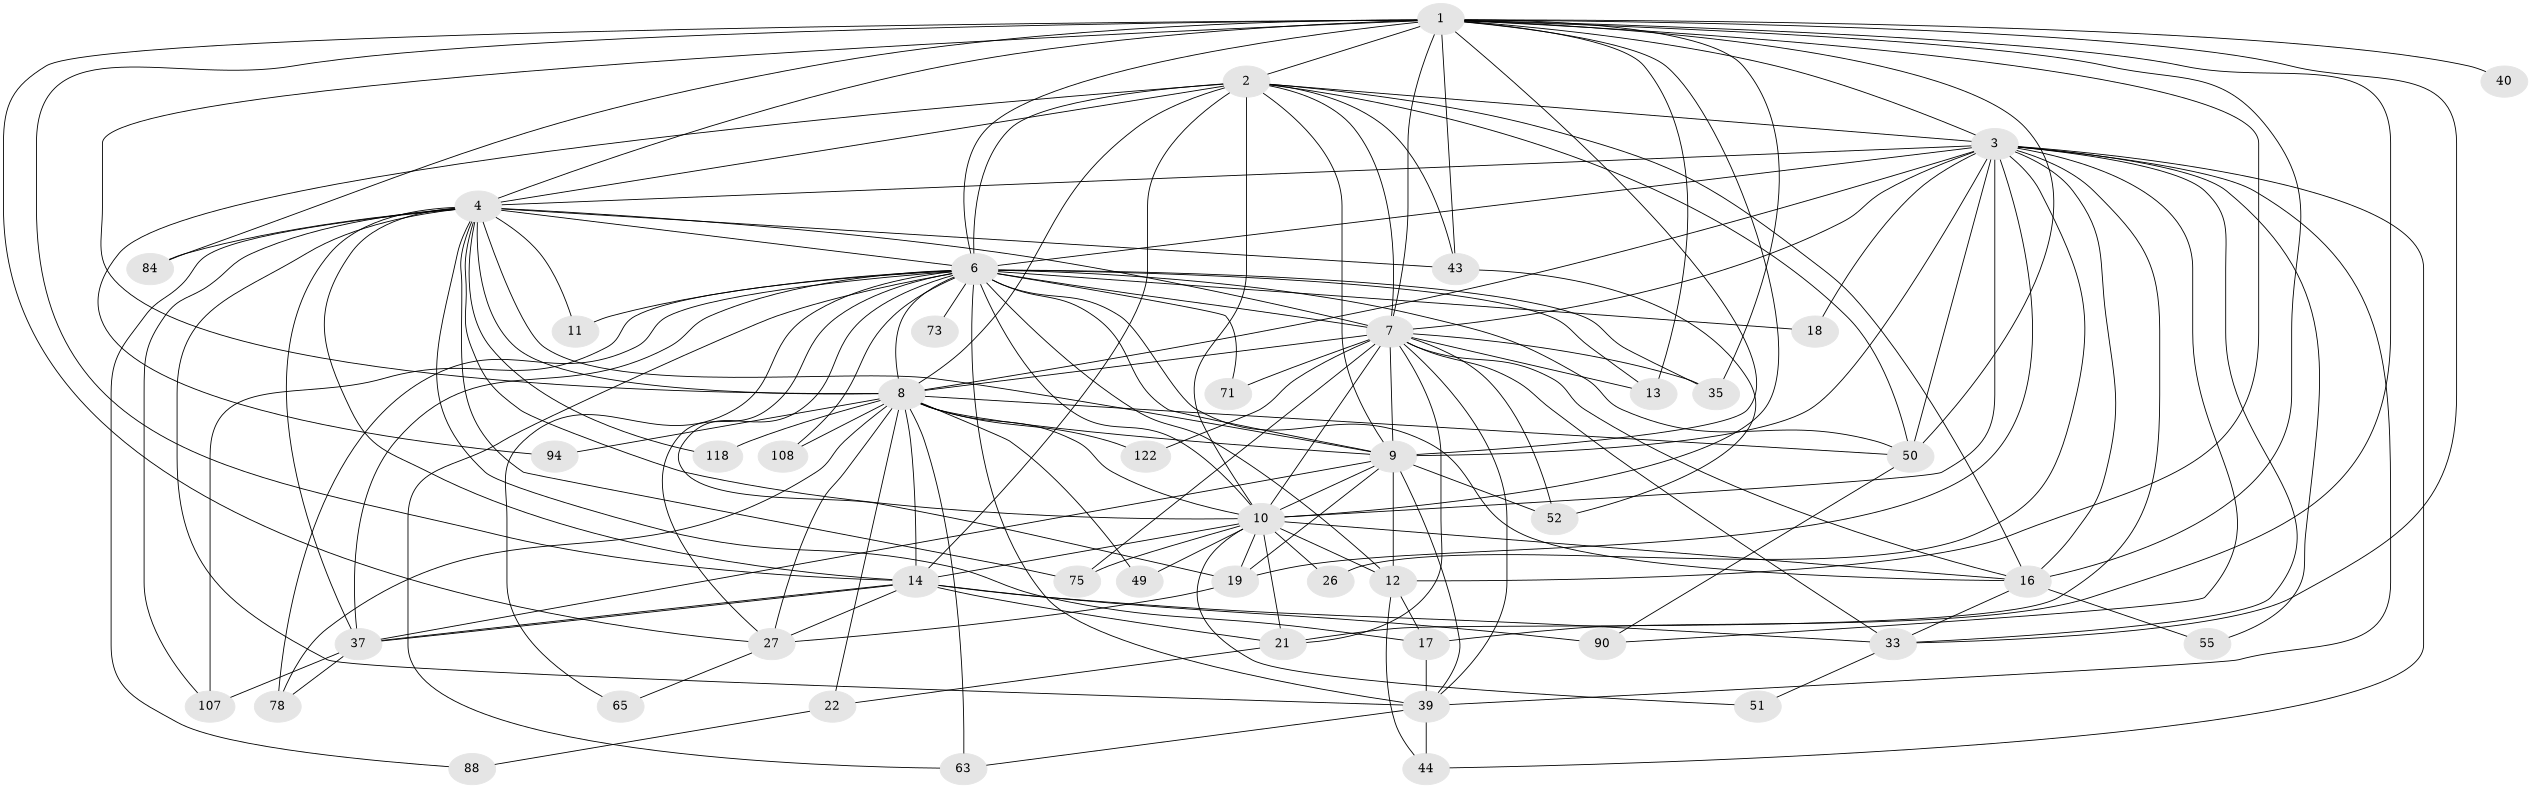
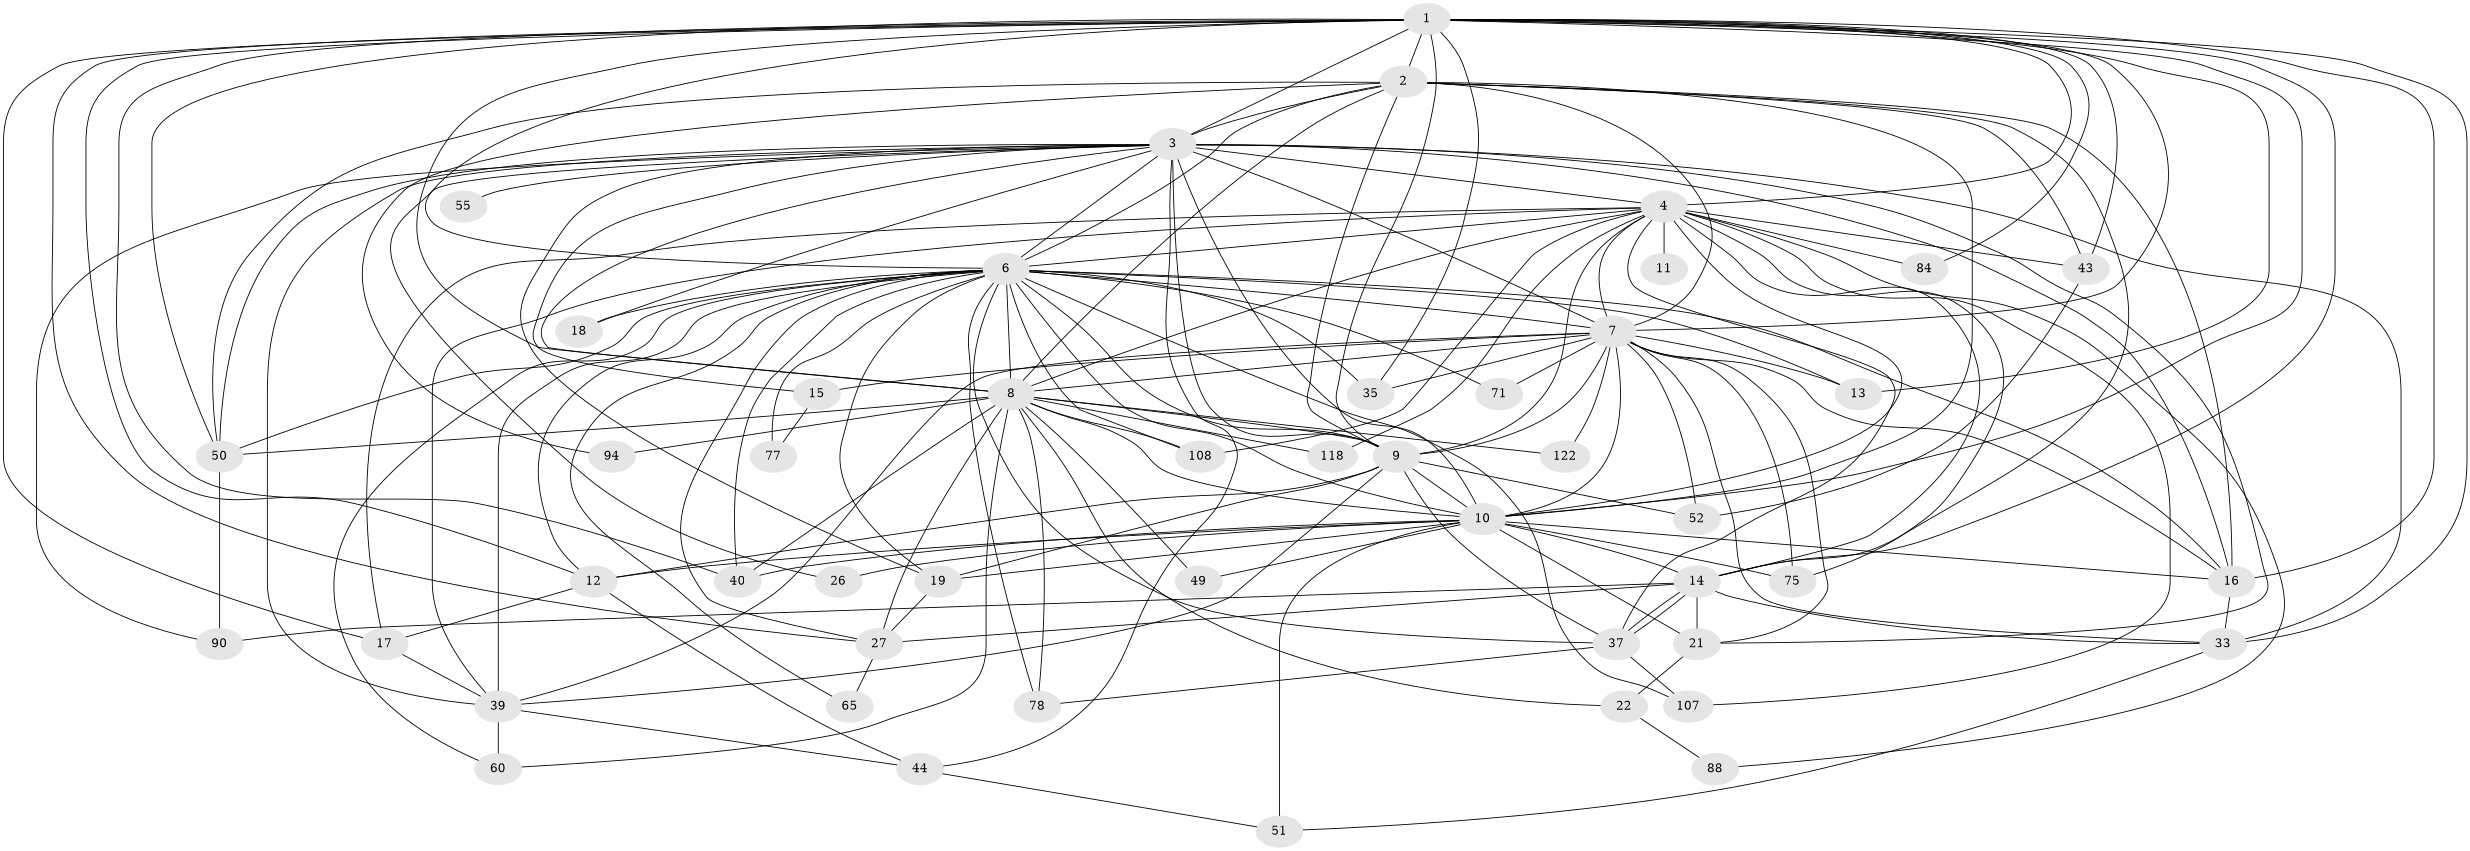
(862, 144) -> (1447, 358)
(771, 286) -> (789, 361)
(935, 332) -> (773, 457)
none -> (817, 394)
(914, 487) -> (886, 478)
none -> (1108, 536)
(2121, 614) -> none
(964, 769) -> (498, 769)
none -> (1100, 800)
